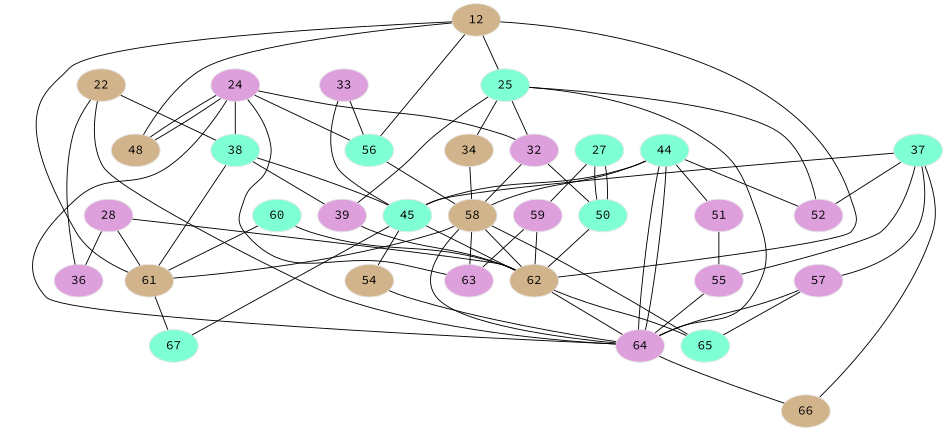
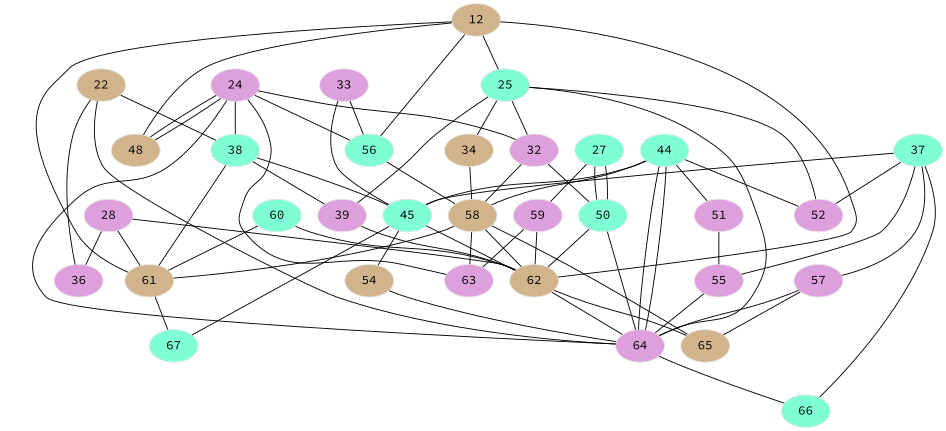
(438, 298) -> (622, 281)
(705, 346) -> (705, 346)
(806, 411) -> (806, 411)
